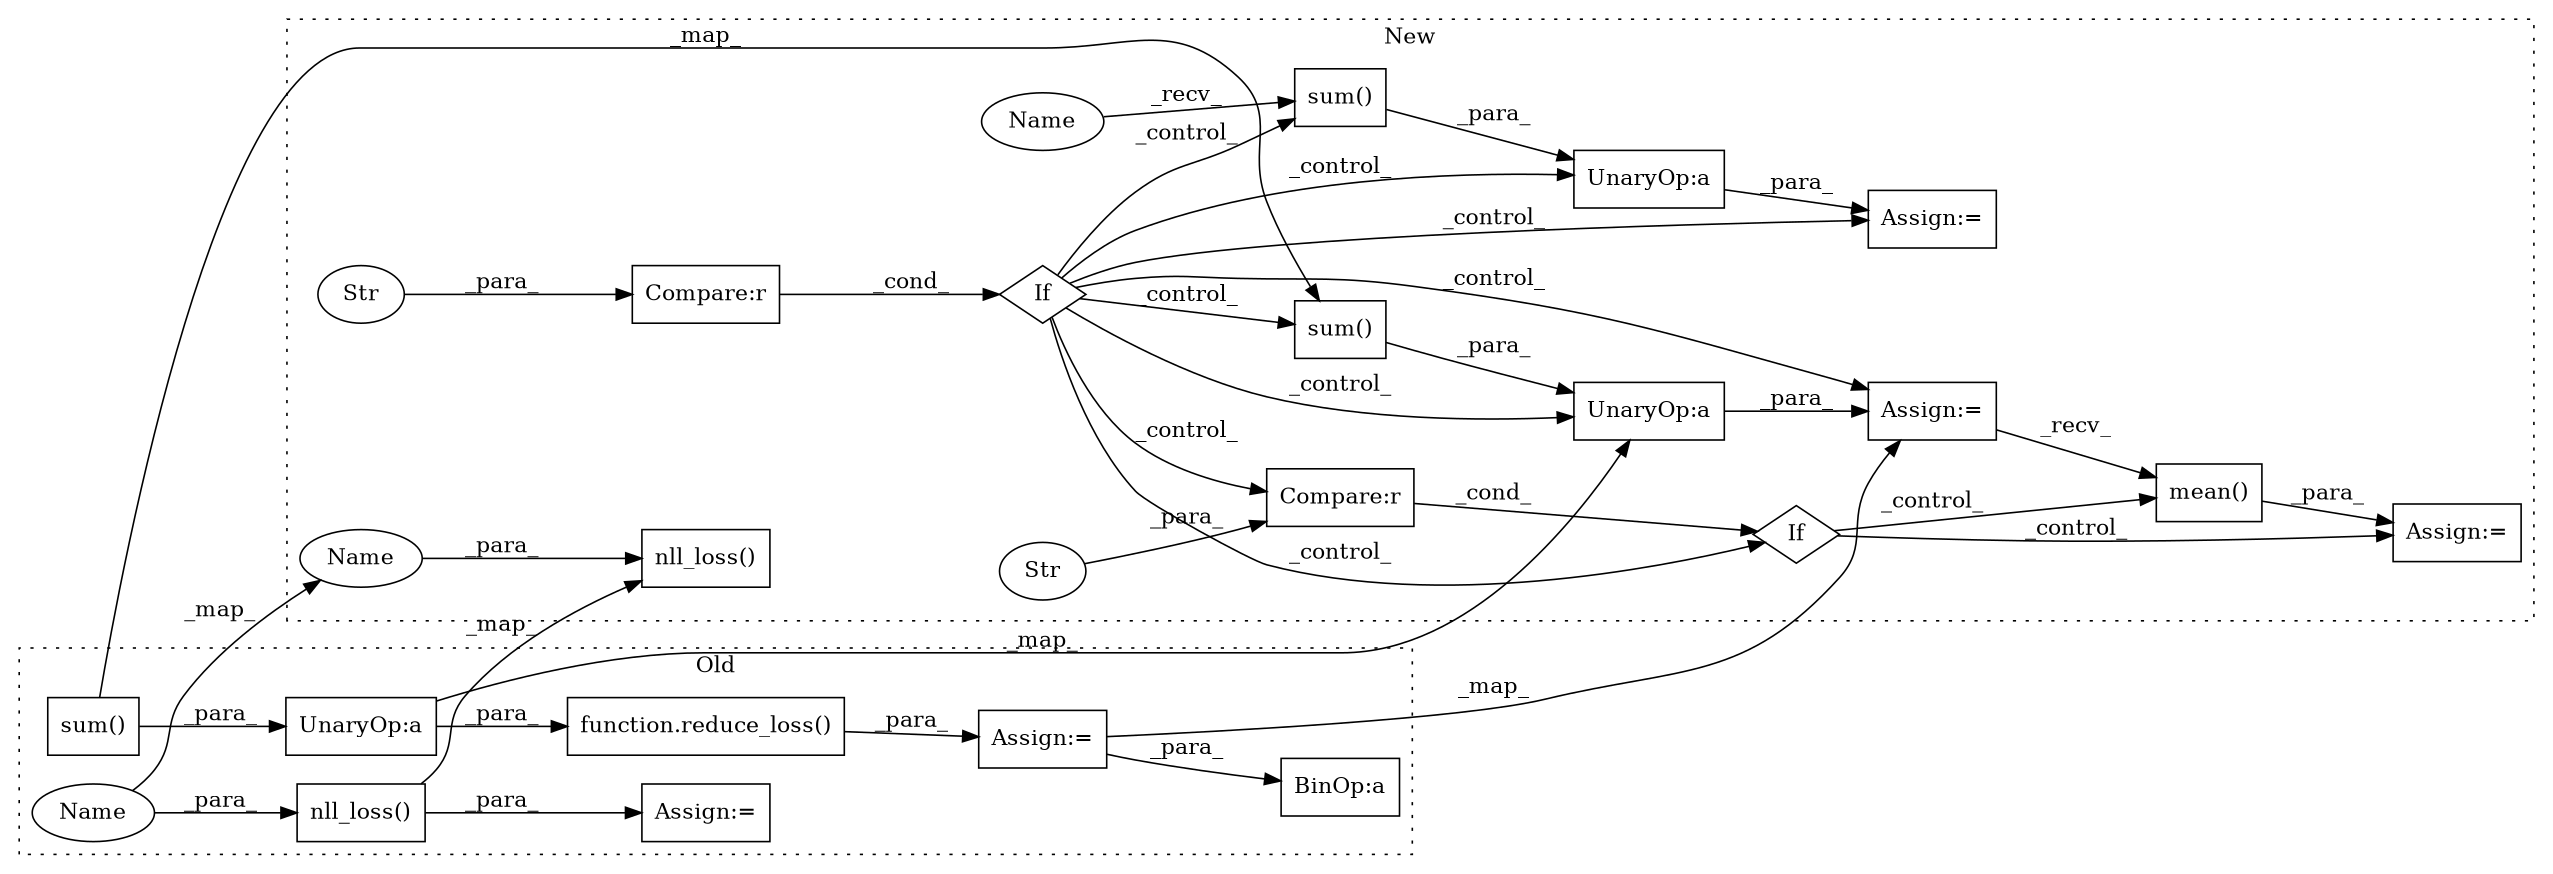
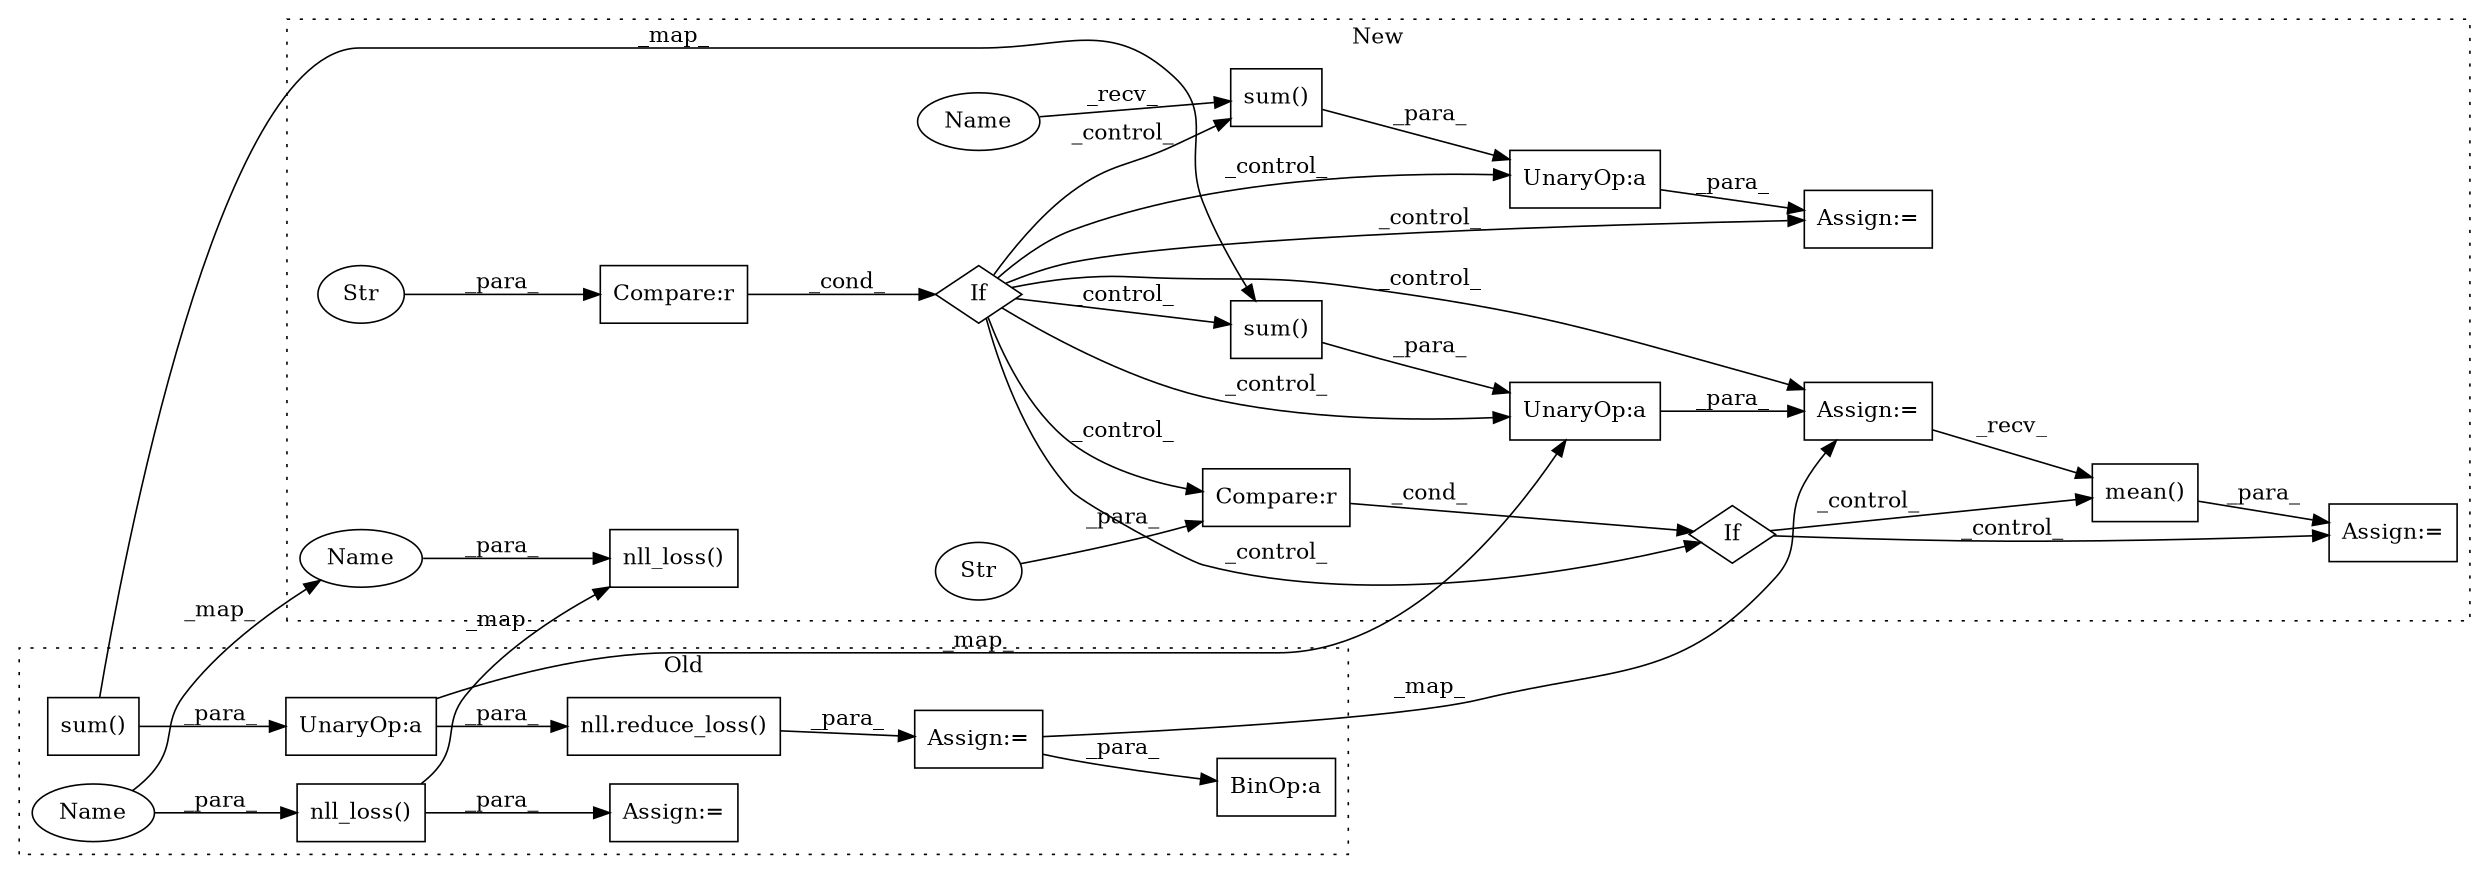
(706, 726) -> (674, 726)
